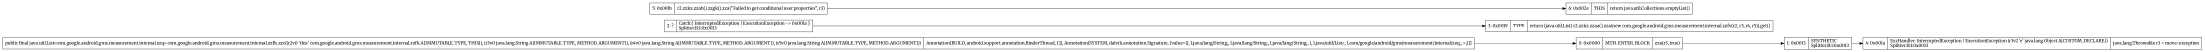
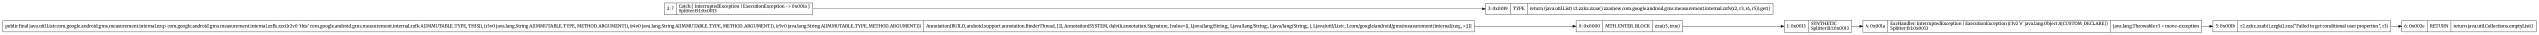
(1599, 8) -> (2439, 26)
none -> (2206, 26)
